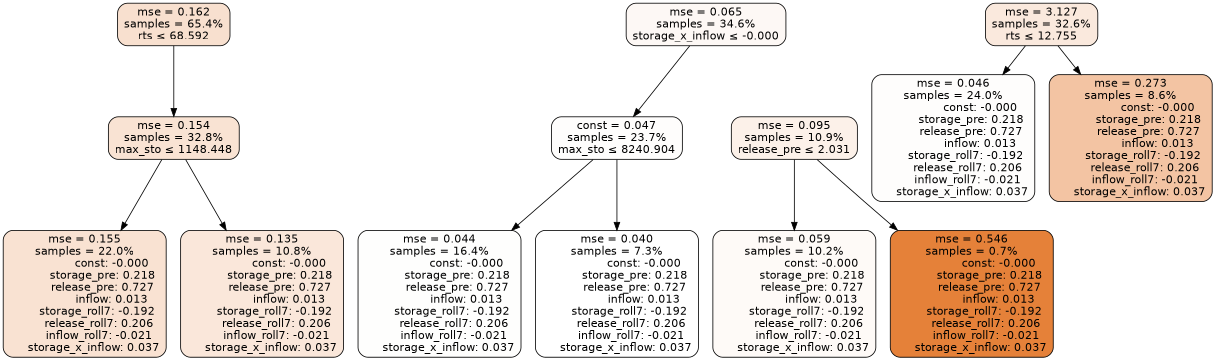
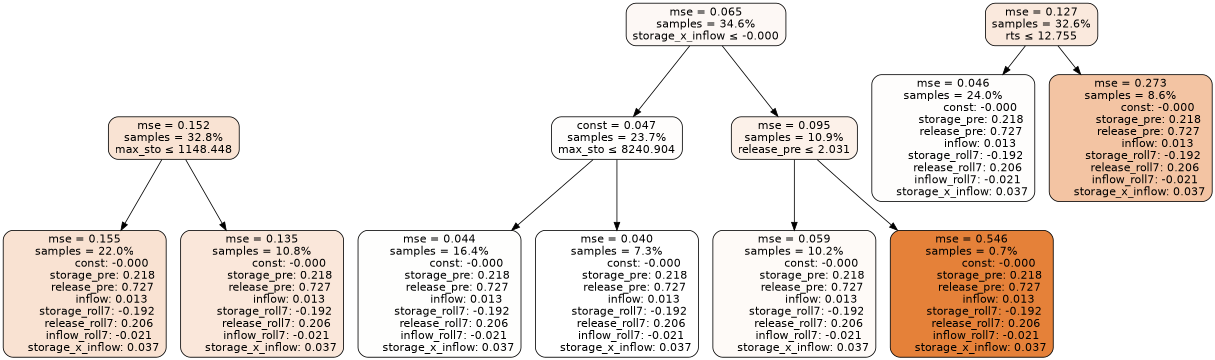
(174, 24) -> none
(1042, 24) -> (1042, 24)
none -> (748, 78)
(174, 138) -> (174, 138)
